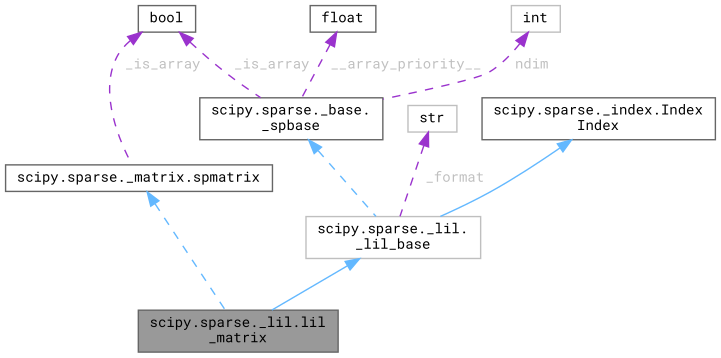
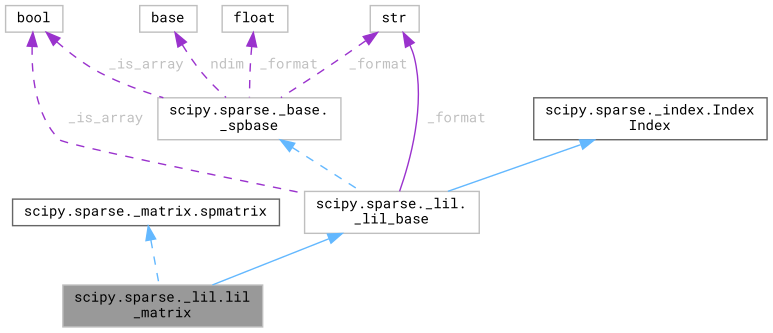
(167, 19) -> (34, 19)
(343, 19) -> (255, 19)
(536, 19) -> (168, 19)
(402, 65) -> (285, 65)
none -> (324, 70)
(110, 102) -> (133, 158)
(291, 119) -> (249, 119)
(412, 181) -> (417, 119)
(238, 331) -> (163, 306)
